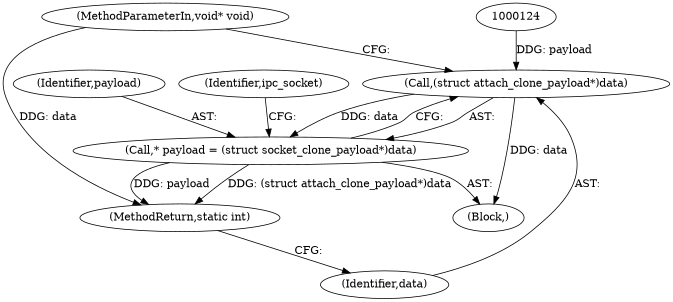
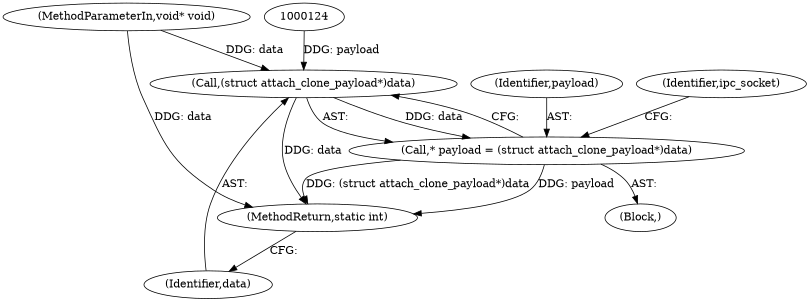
(378, 50) -> (255, 50)
(508, 148) -> (282, 149)
(271, 151) -> (547, 151)
